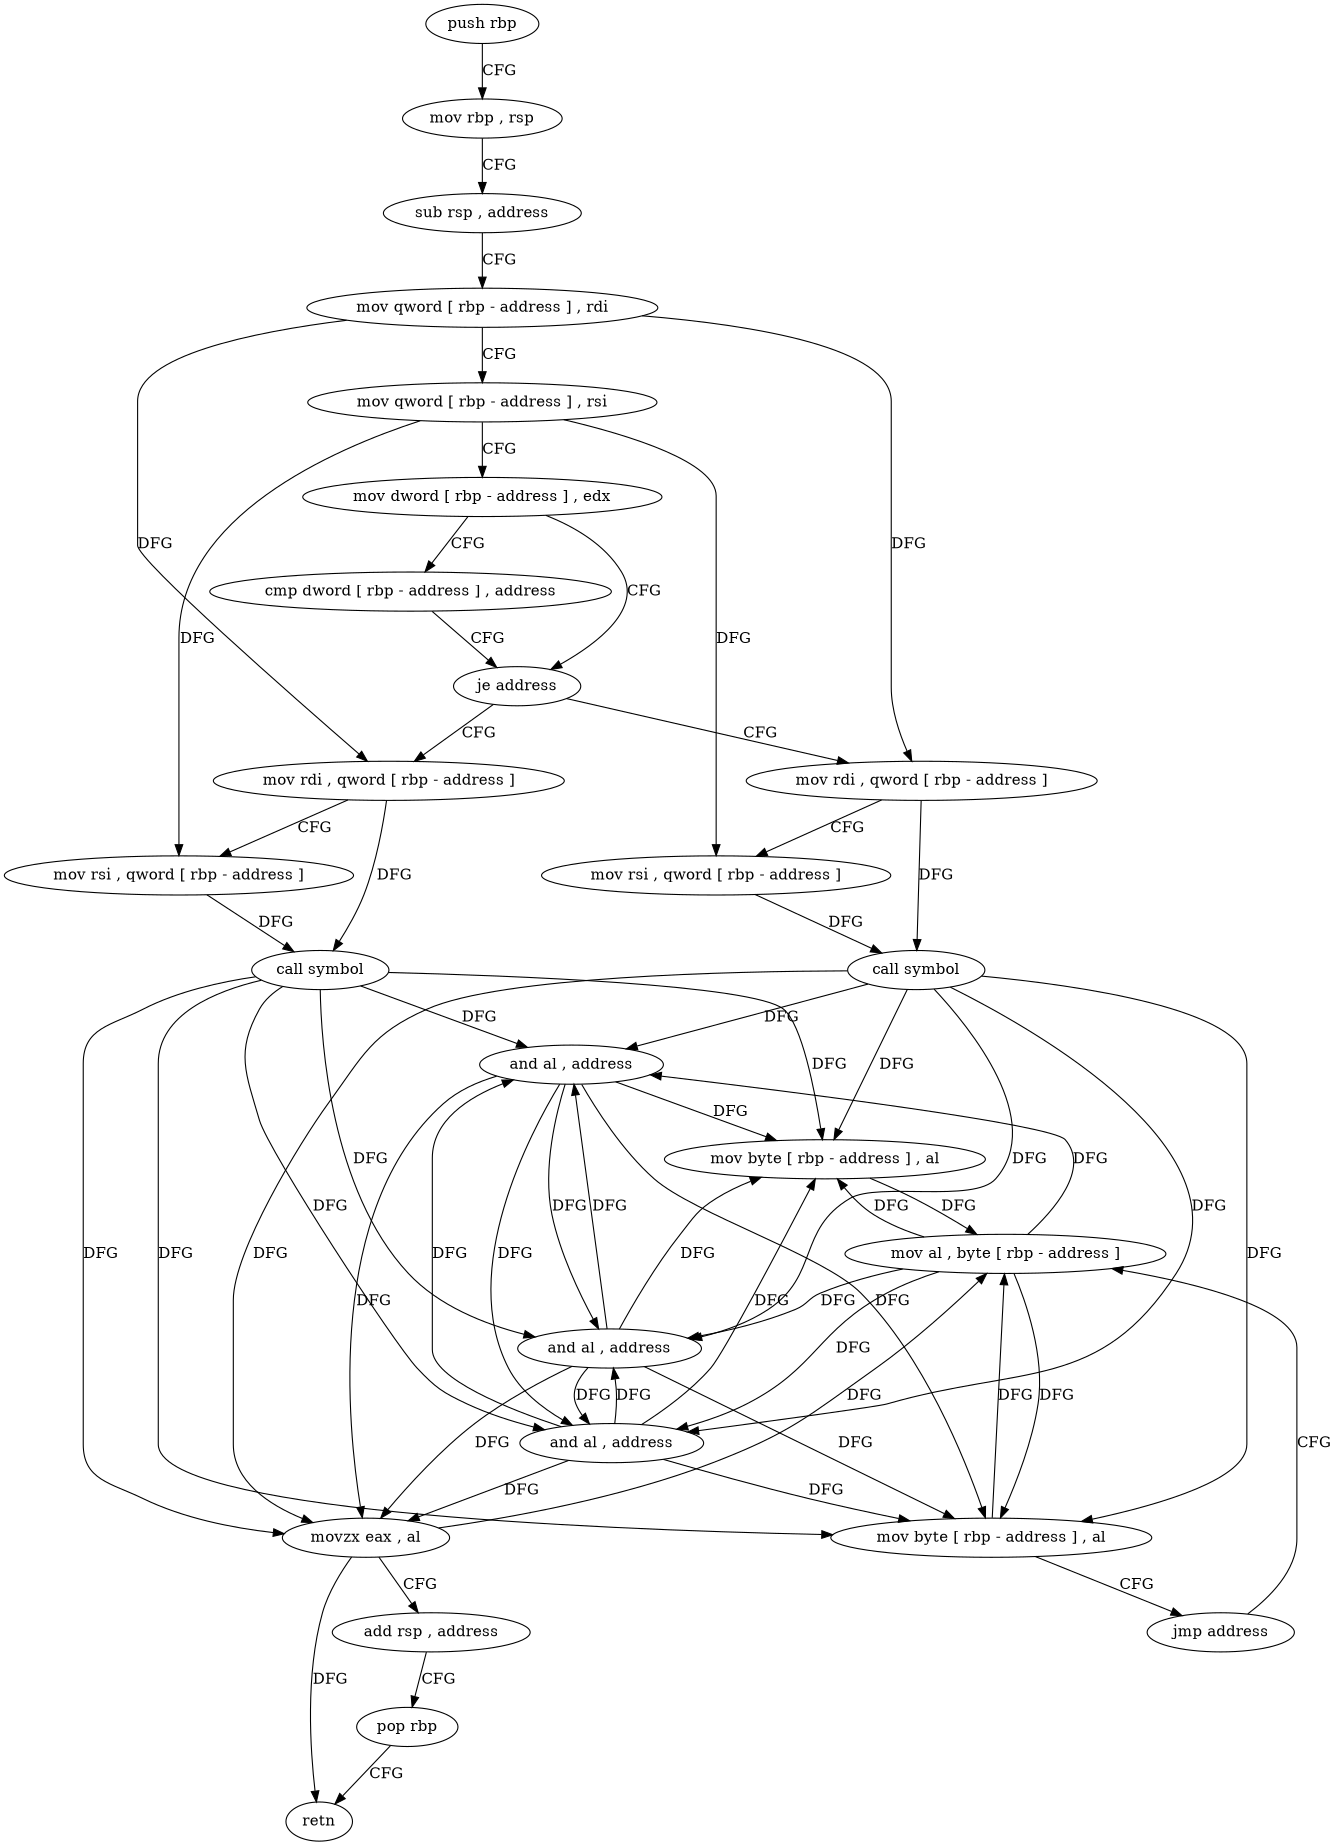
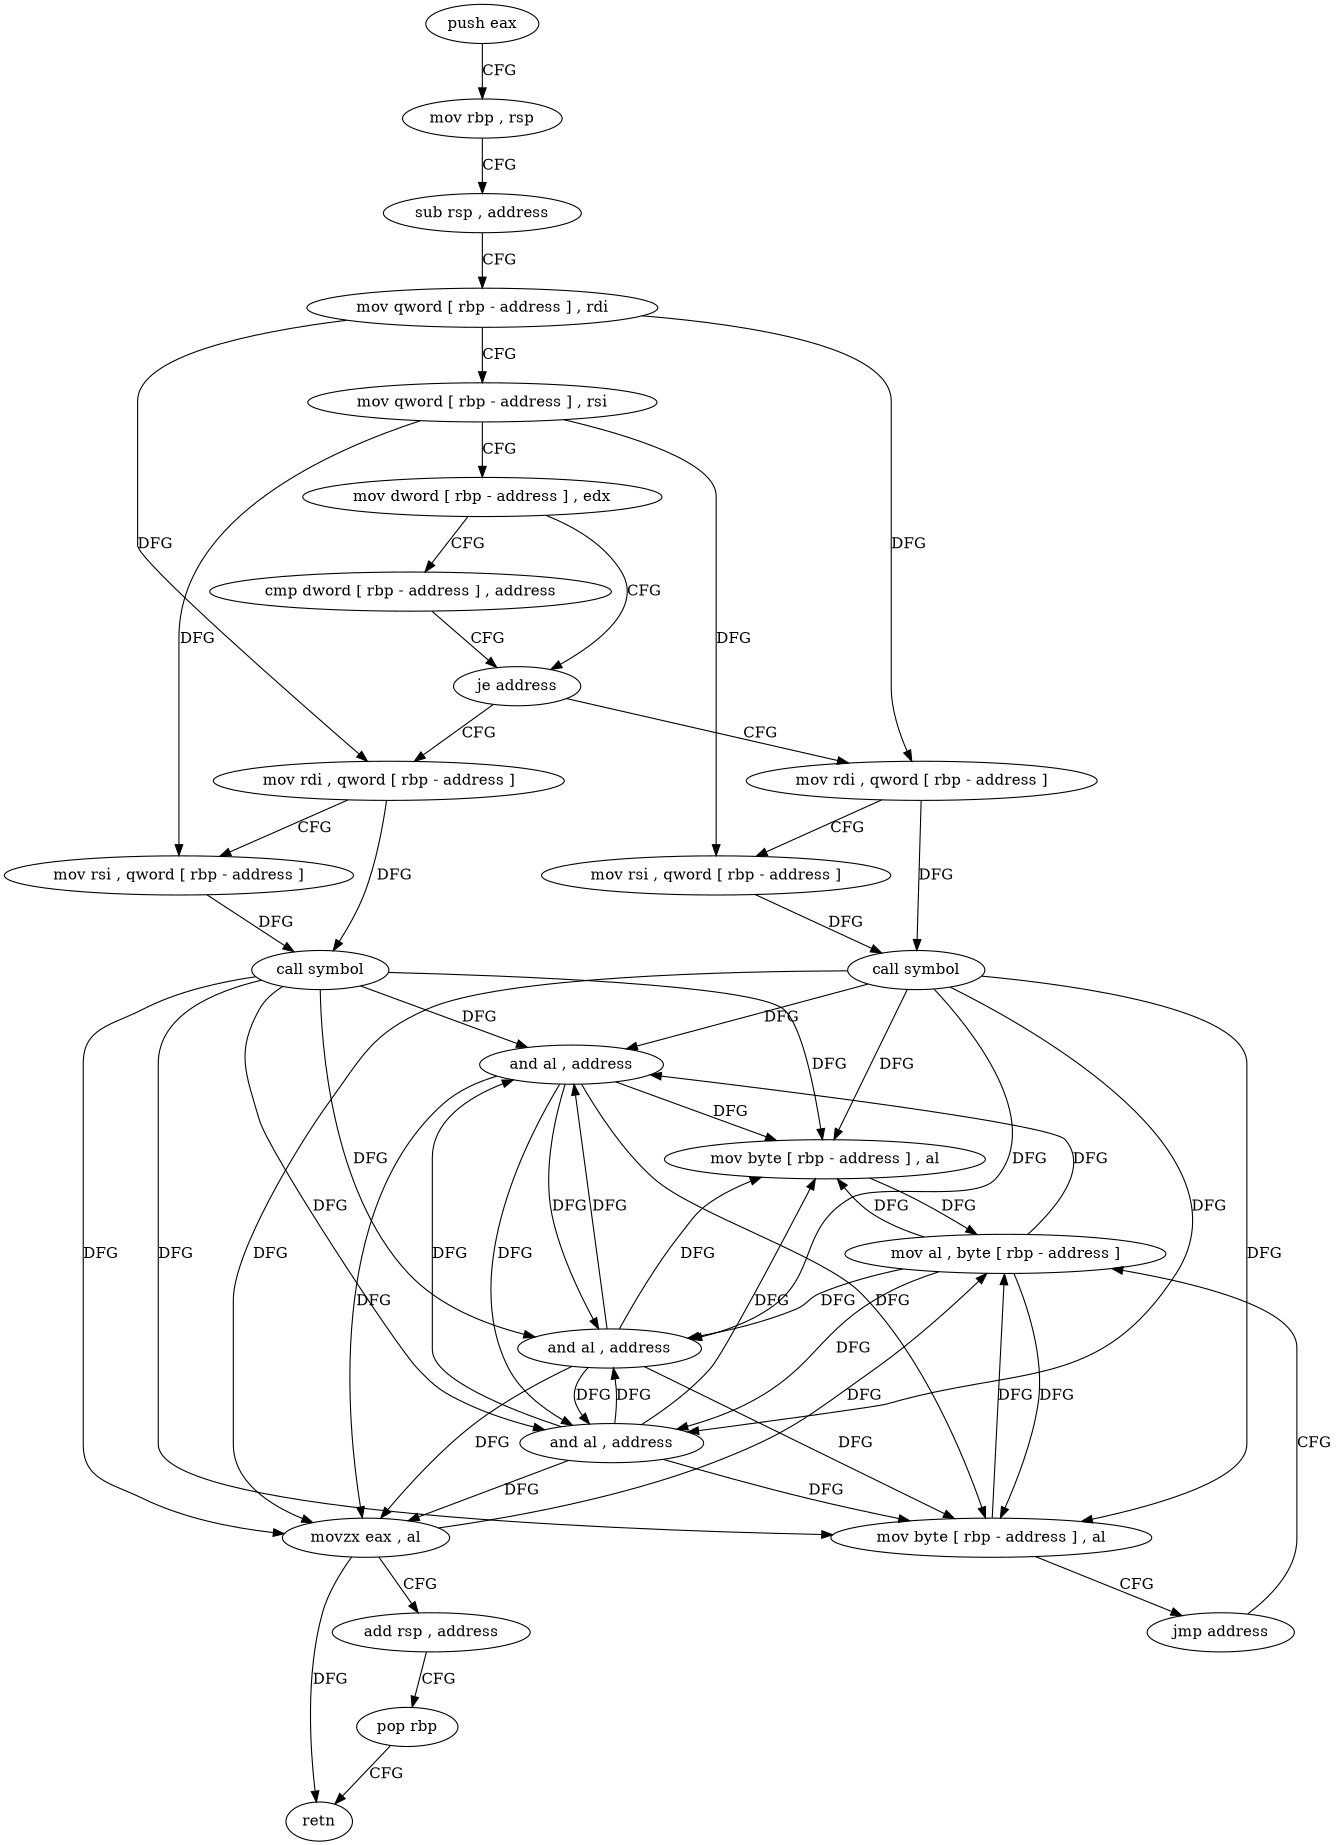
(482, 24) -> (482, 24)
